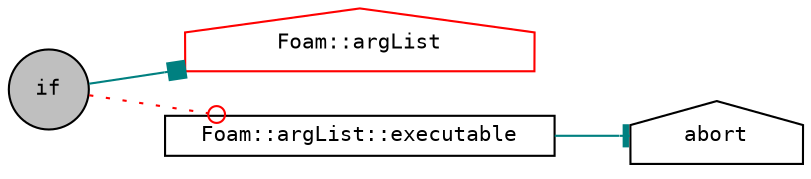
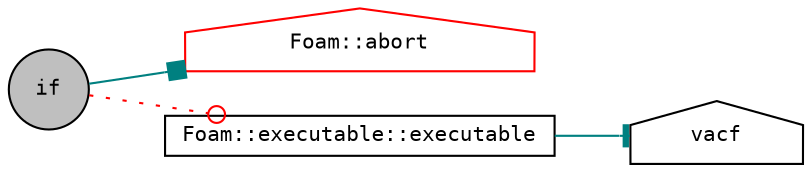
(360, 43) -> (360, 43)
(360, 136) -> (360, 136)
(717, 136) -> (717, 136)
